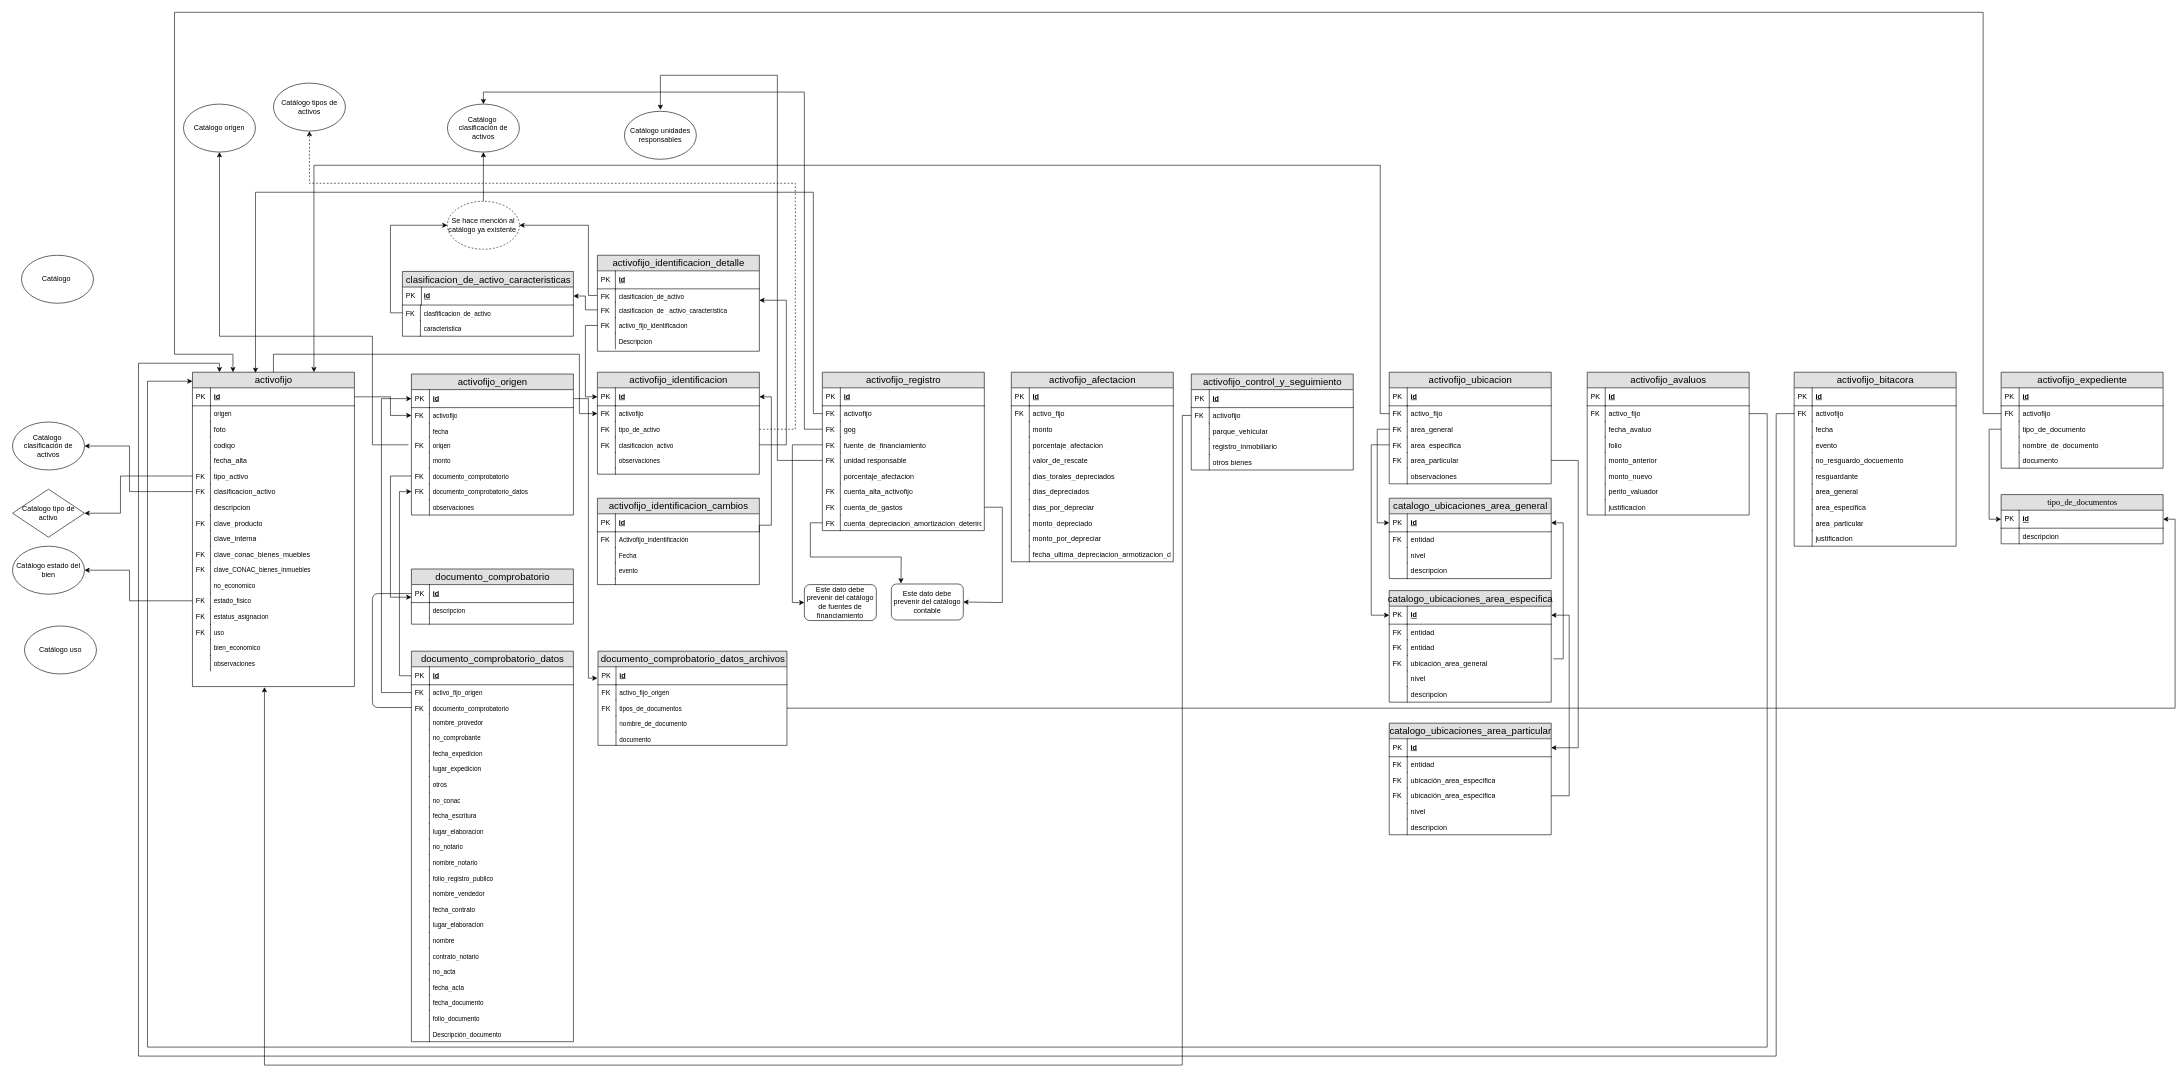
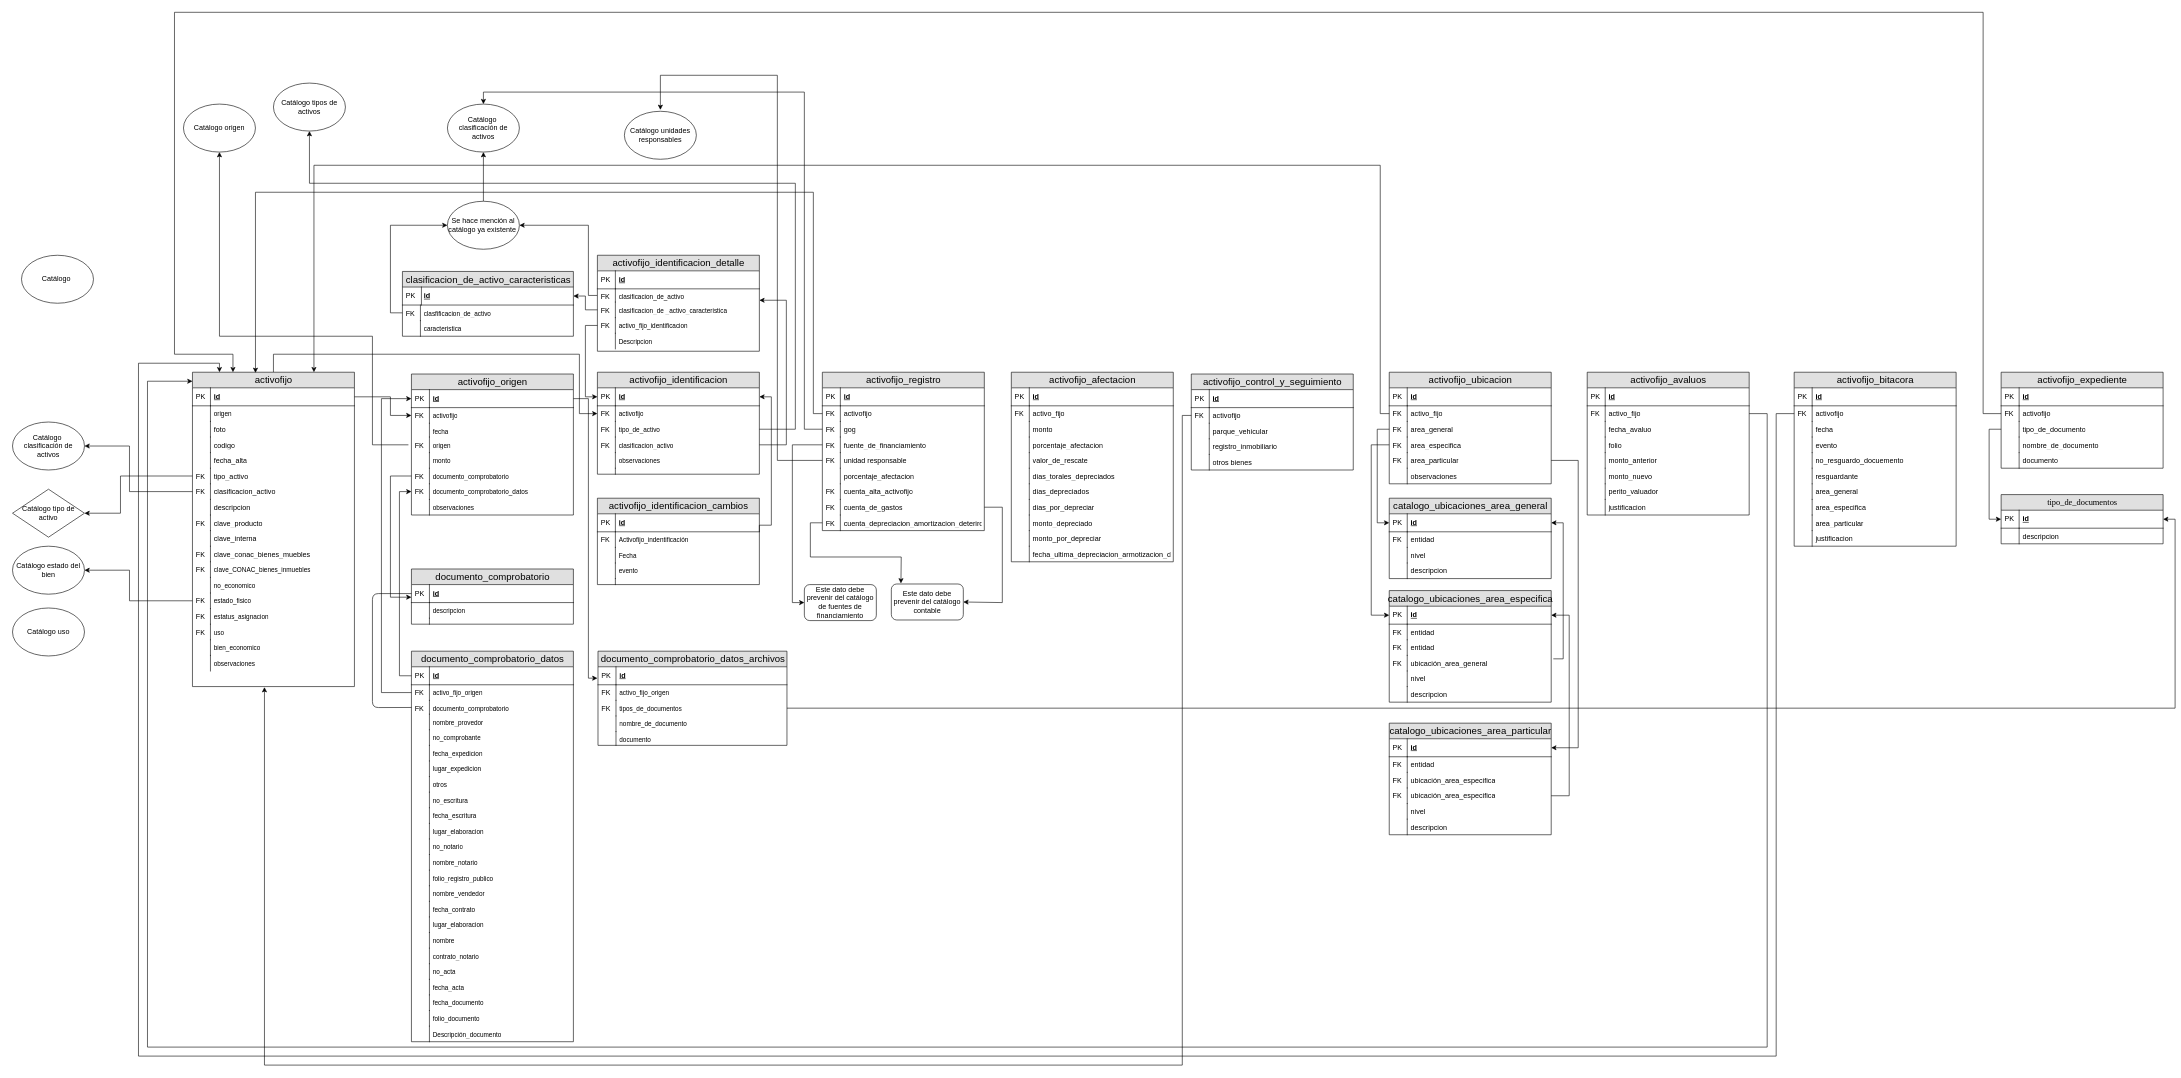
(668, 183) -> (668, 183)
(483, 225) -> (483, 225)
(60, 650) -> (48, 632)
(449, 801) -> (456, 801)
